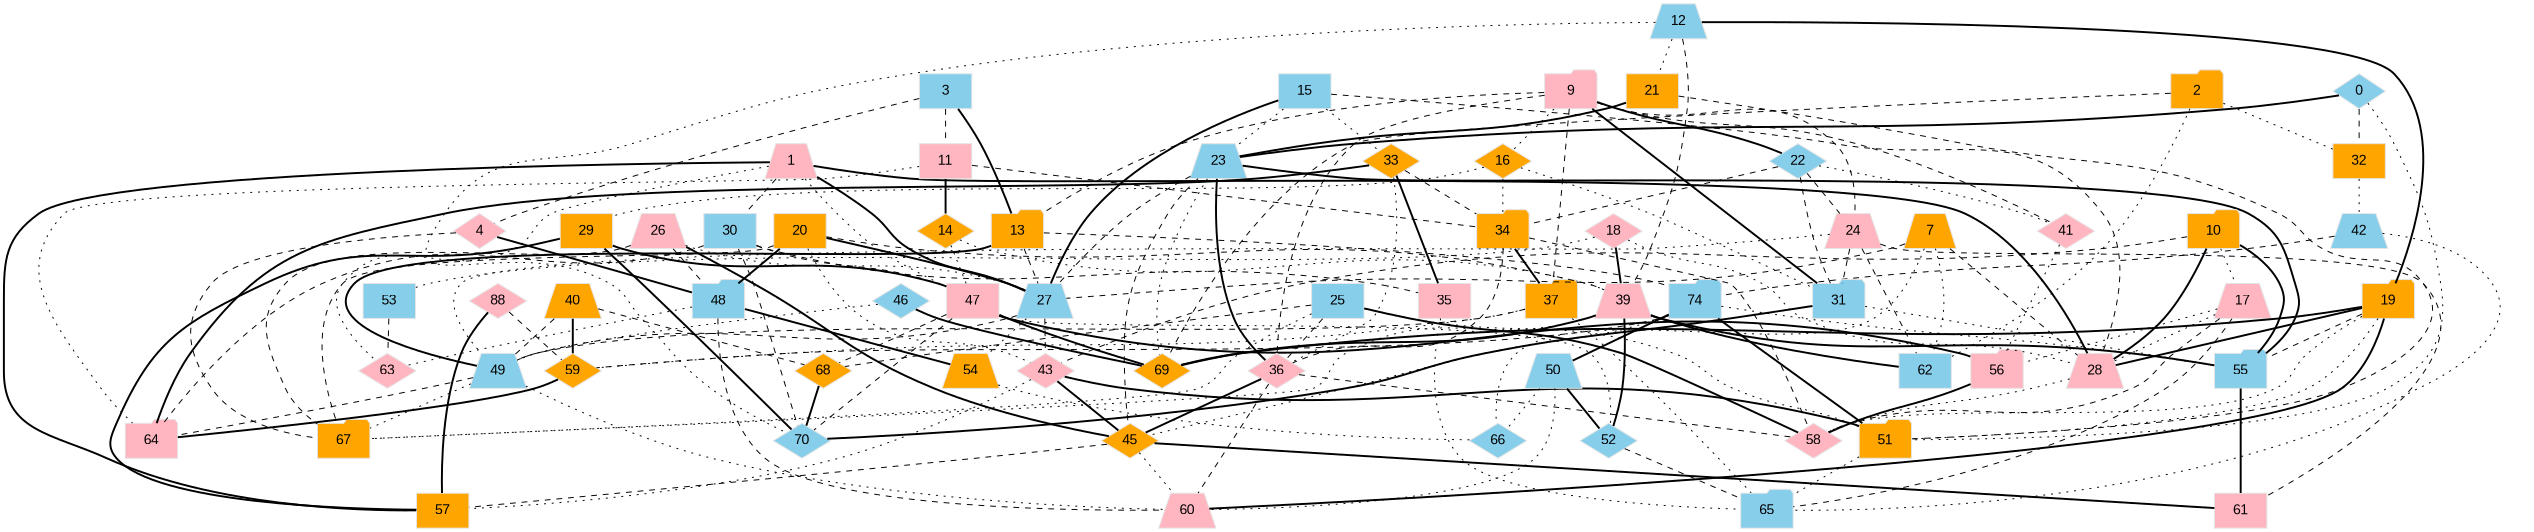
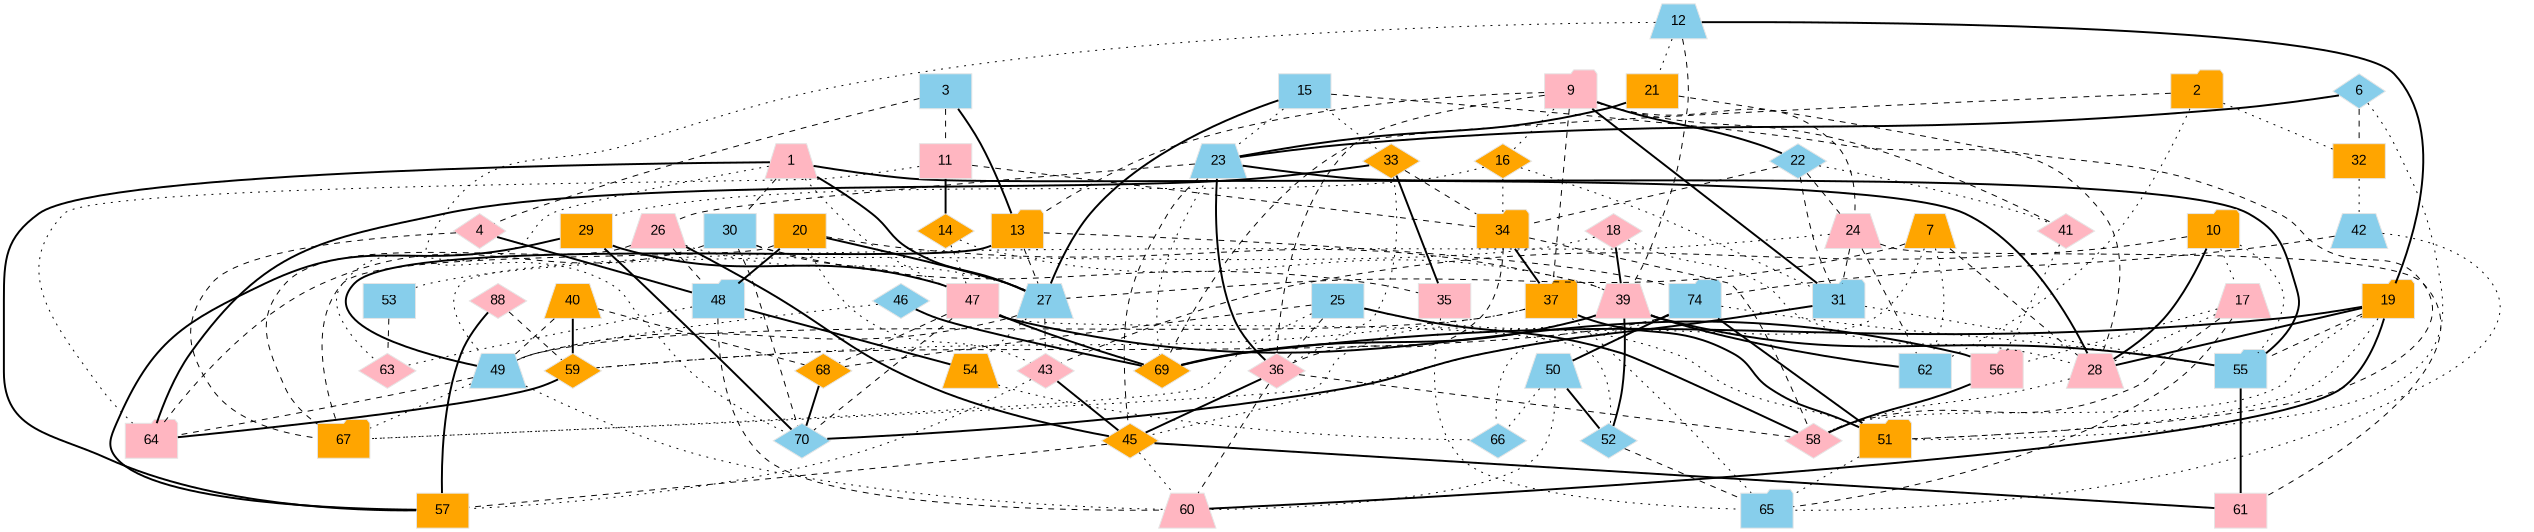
(2359, 91) -> (2359, 91)
(1119, 223) -> (805, 199)
(2283, 294) -> (2283, 294)
(1403, 397) -> (1728, 351)
